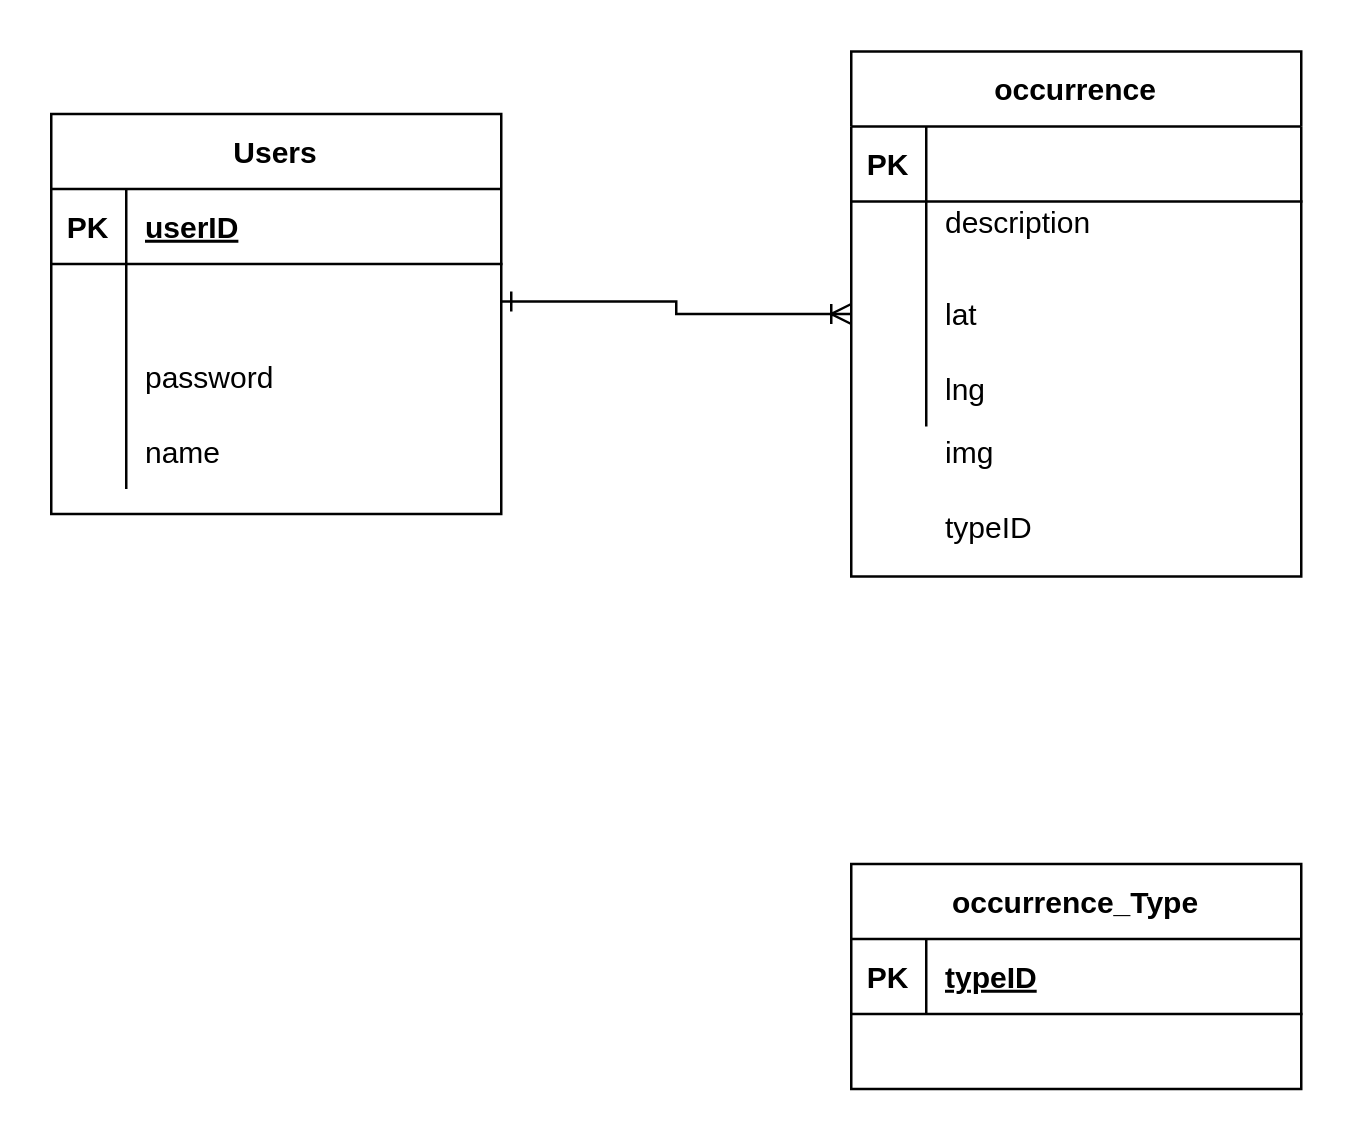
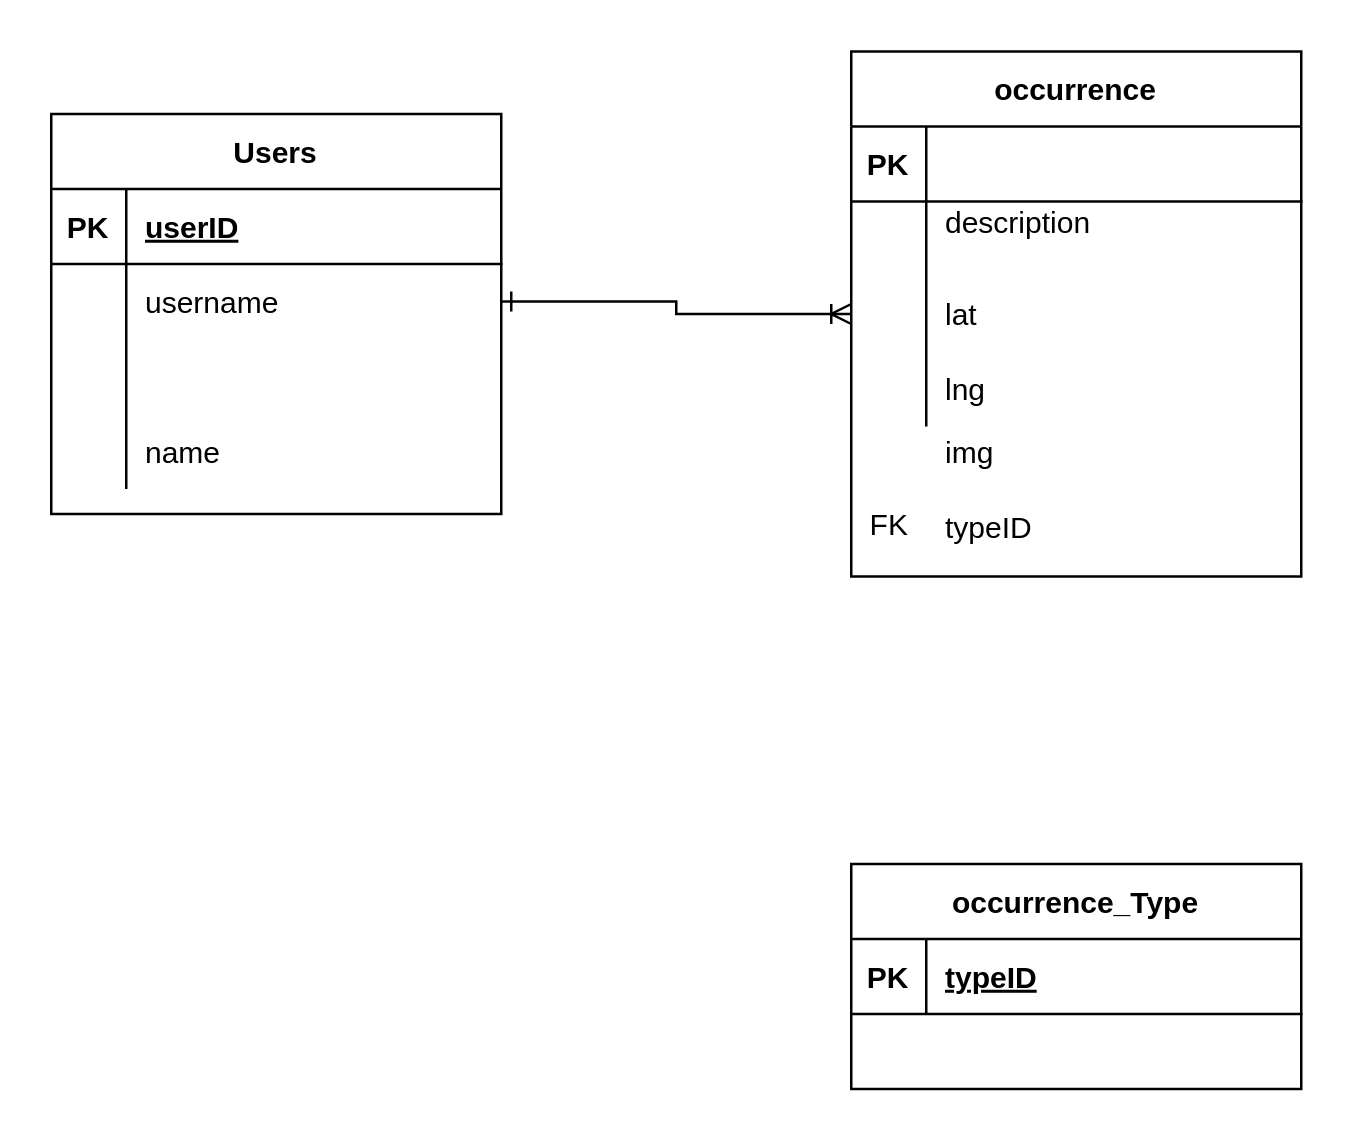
none -> (314, 301)
(314, 376) -> none
none -> (889, 526)
